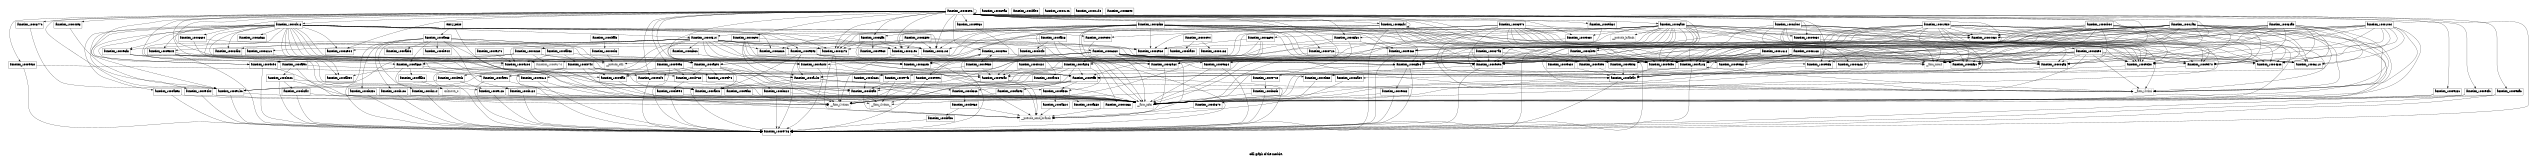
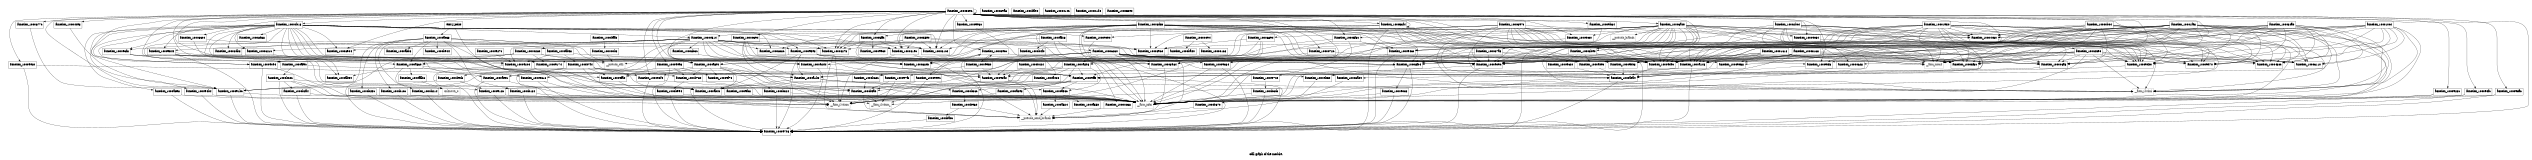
(476, 61) -> (236, 36)
(549, 65) -> (549, 65)
(1912, 72) -> none
(1931, 84) -> (1736, 41)
(558, 103) -> (544, 102)
